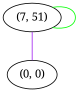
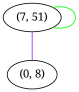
(32, 75) -> (32, 75)
